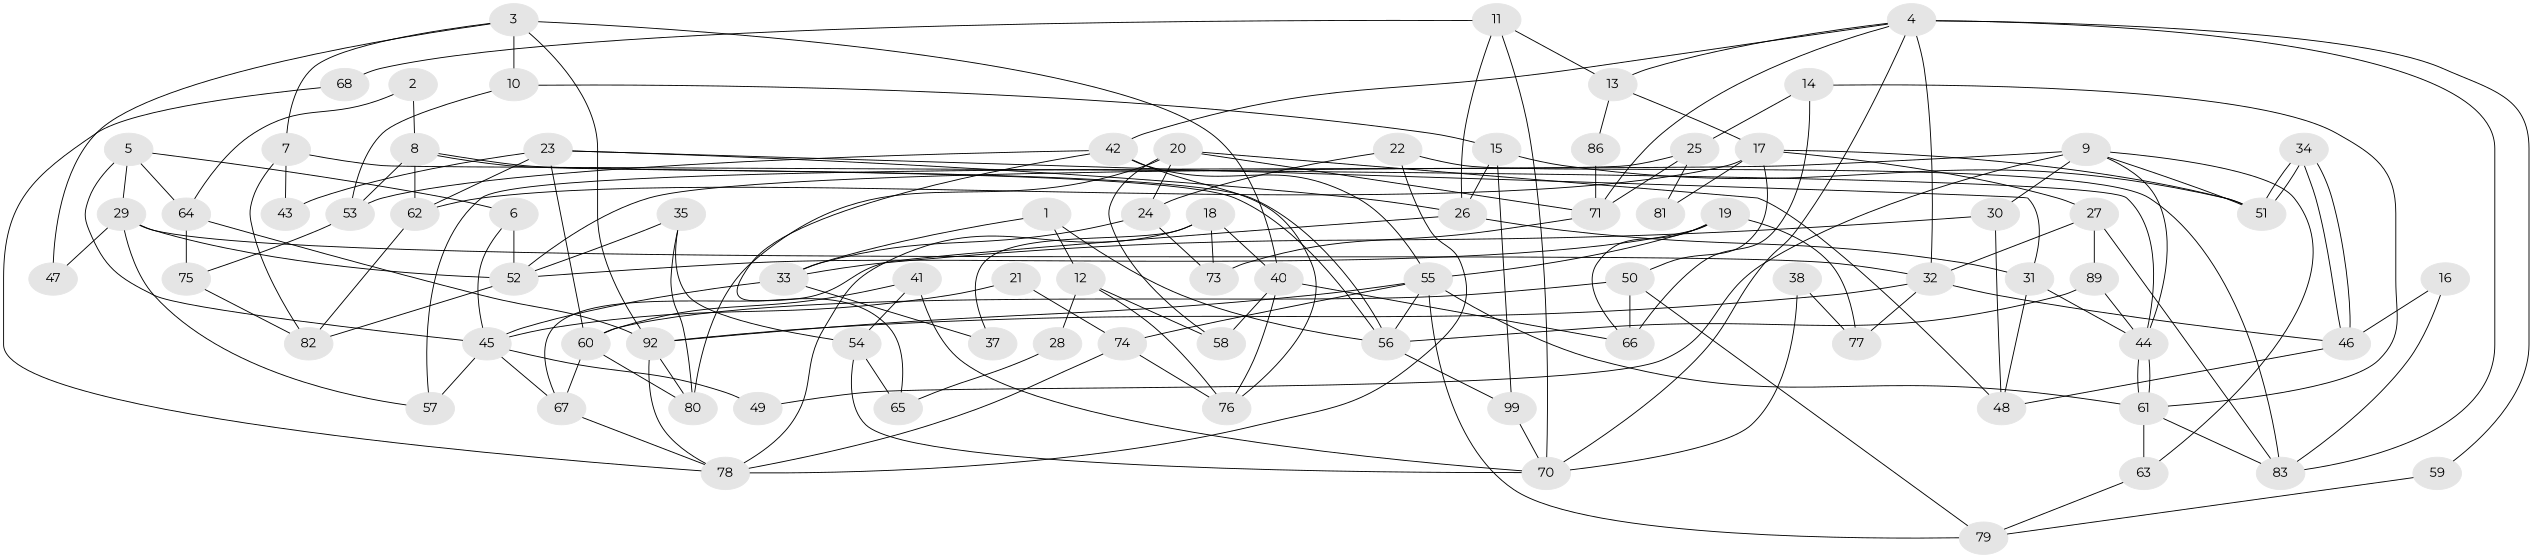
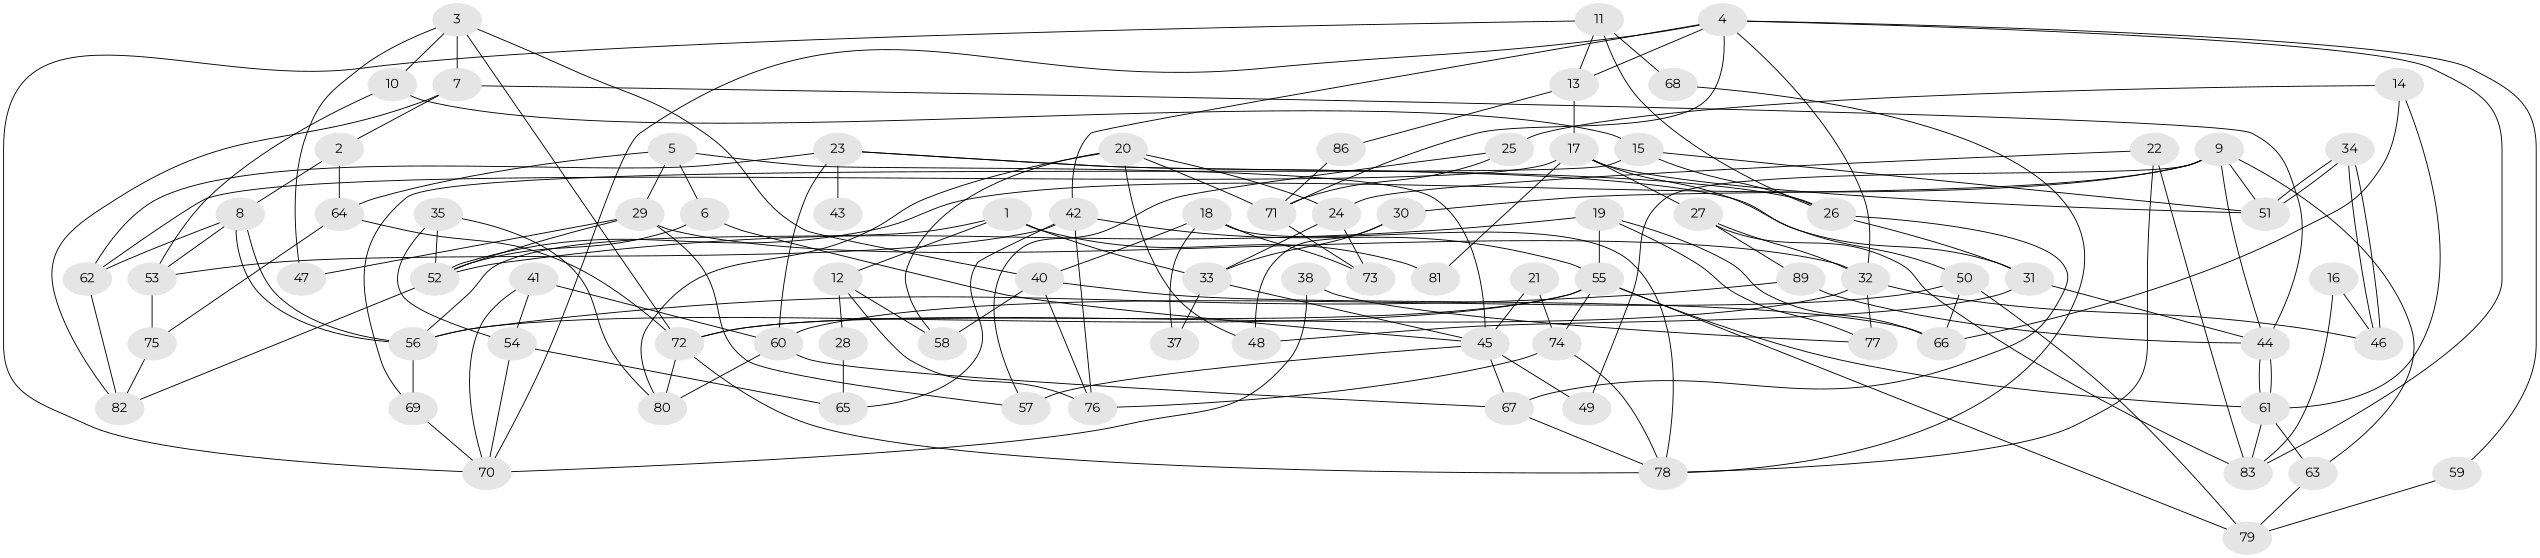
(286, 182) -> (398, 117)
(1678, 182) -> (1222, 246)
(651, 344) -> (679, 344)
(2174, 376) -> none
(1512, 409) -> (413, 409)
